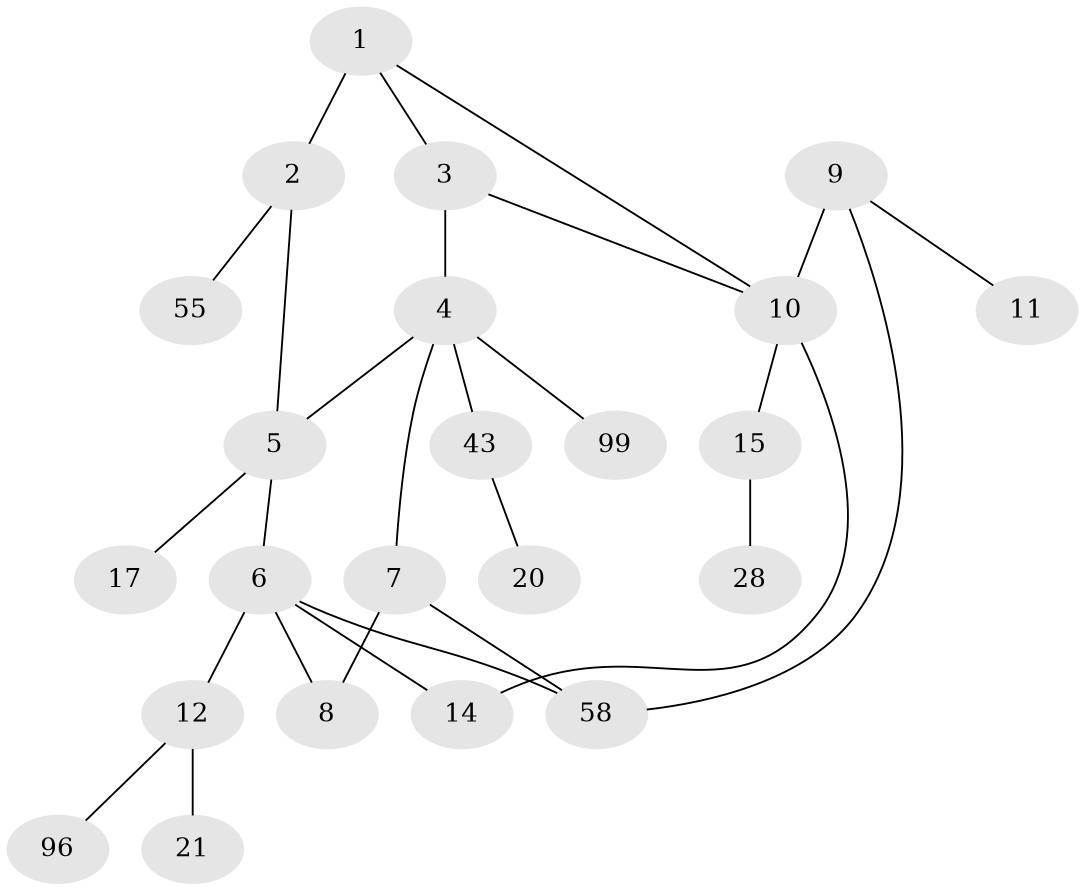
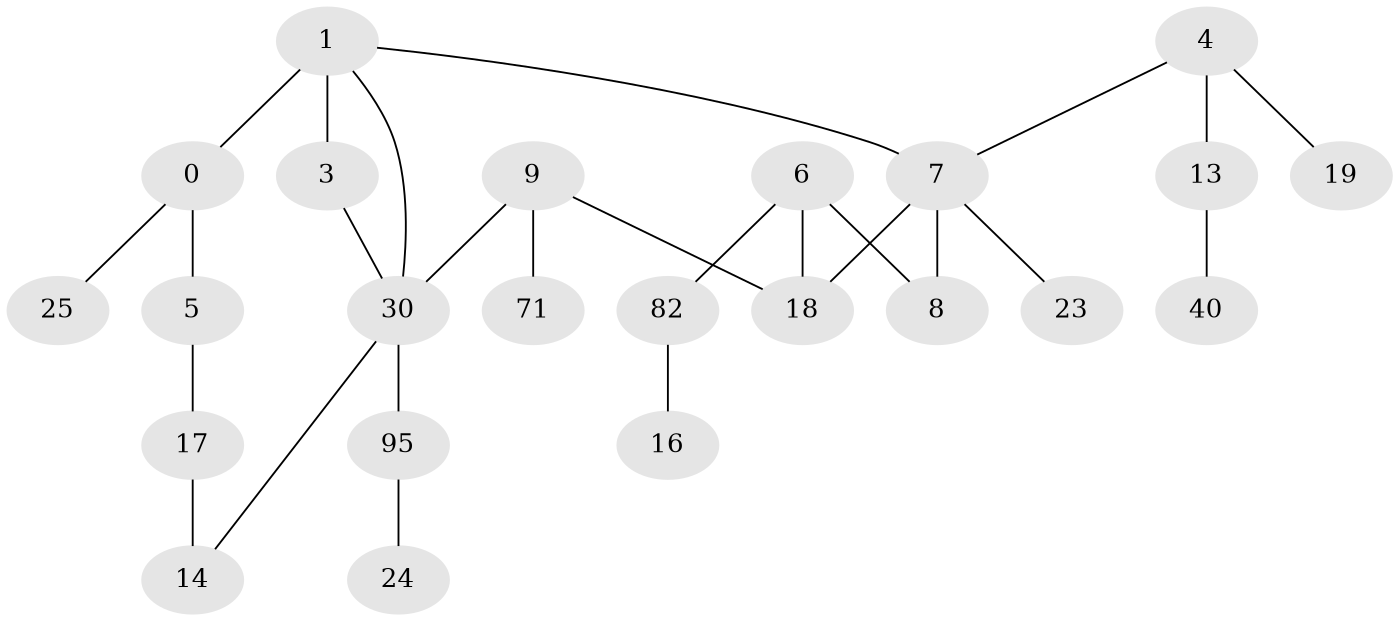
none -> (641, 86)
(294, 176) -> (193, 176)
(445, 243) -> none
(191, 311) -> (58, 311)
(786, 311) -> (398, 311)
(1027, 311) -> (533, 311)
none -> (1072, 311)
(360, 378) -> none
(481, 445) -> (1207, 176)
(616, 445) -> (1341, 176)
(750, 445) -> (398, 445)
(268, 513) -> none
(529, 580) -> (1207, 311)
(750, 580) -> (398, 580)
(351, 641) -> (193, 513)
(193, 715) -> (668, 311)
(597, 715) -> (803, 311)
(58, 849) -> (668, 445)
(193, 849) -> none
